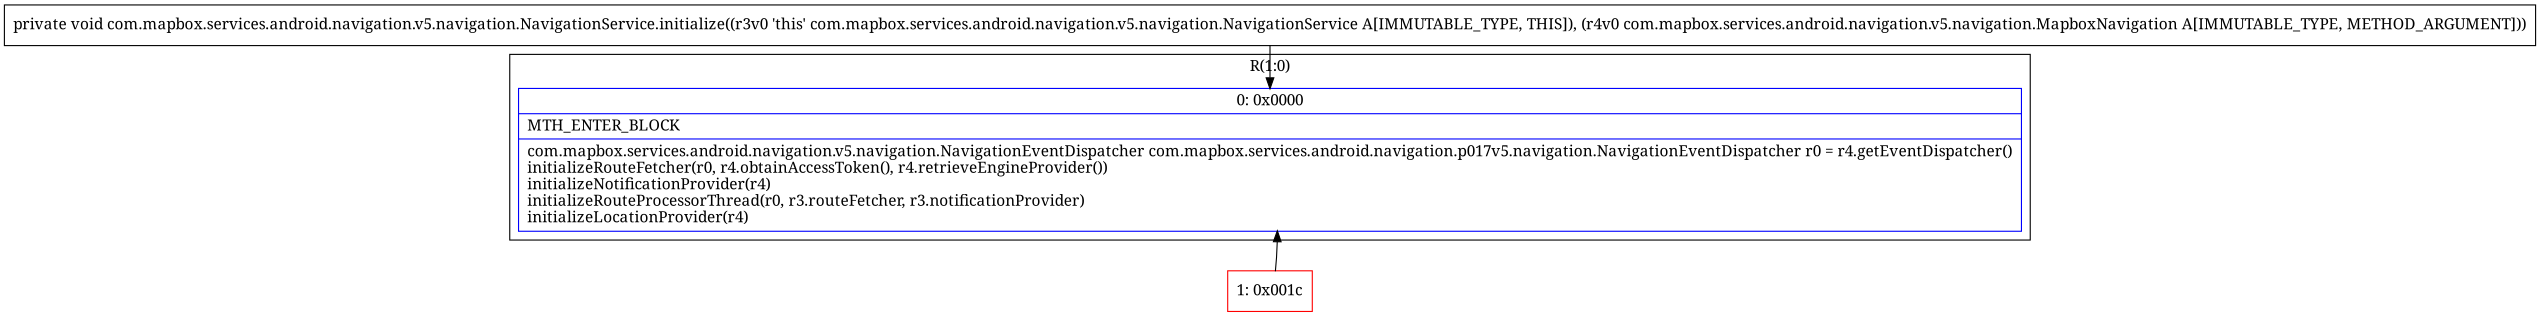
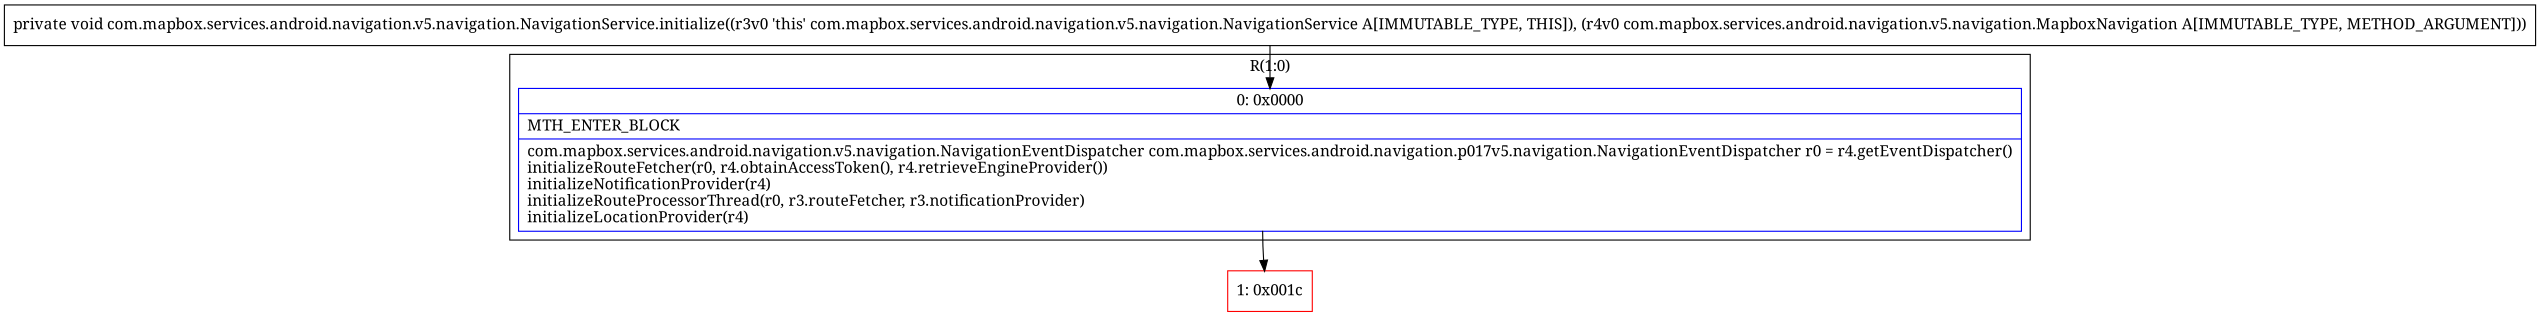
(1277, 257) -> (1263, 247)
